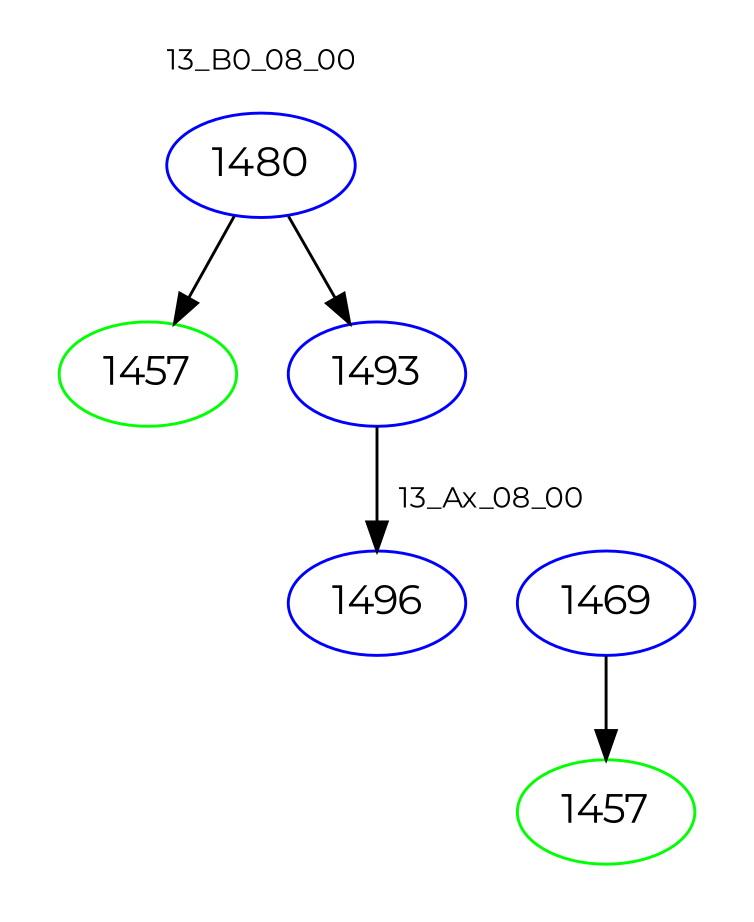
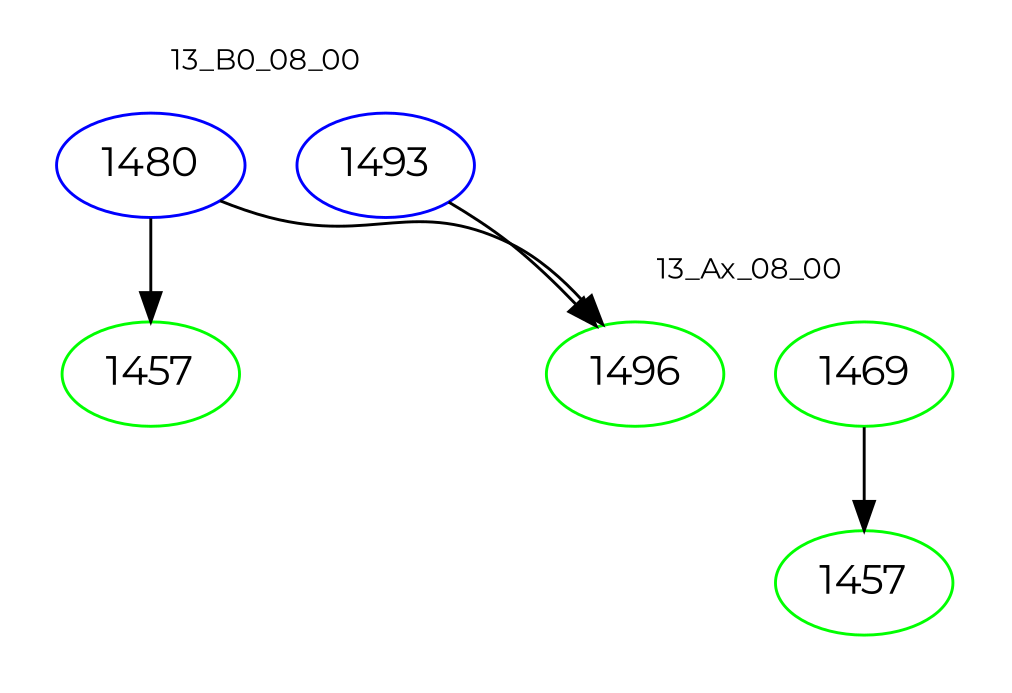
(312, 257) -> (411, 222)
(377, 603) -> (635, 374)
(606, 603) -> (864, 374)
